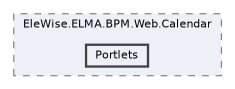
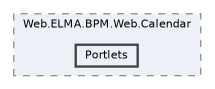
(118, 25) -> (107, 25)
